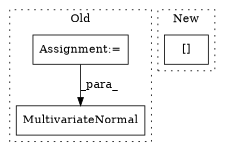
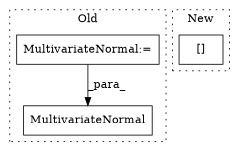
(81, 50) -> (88, 50)
